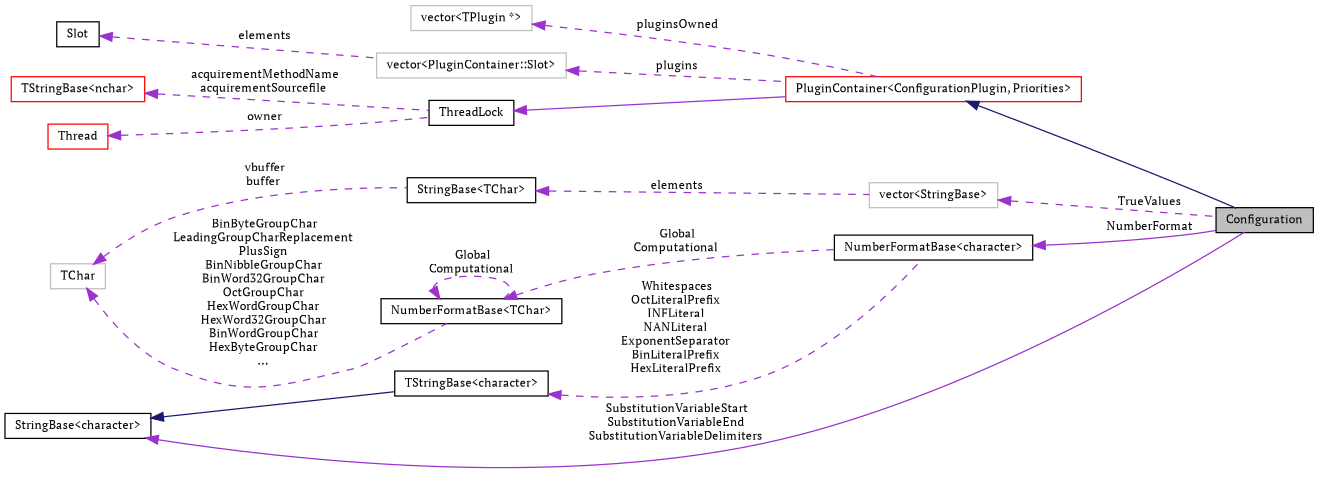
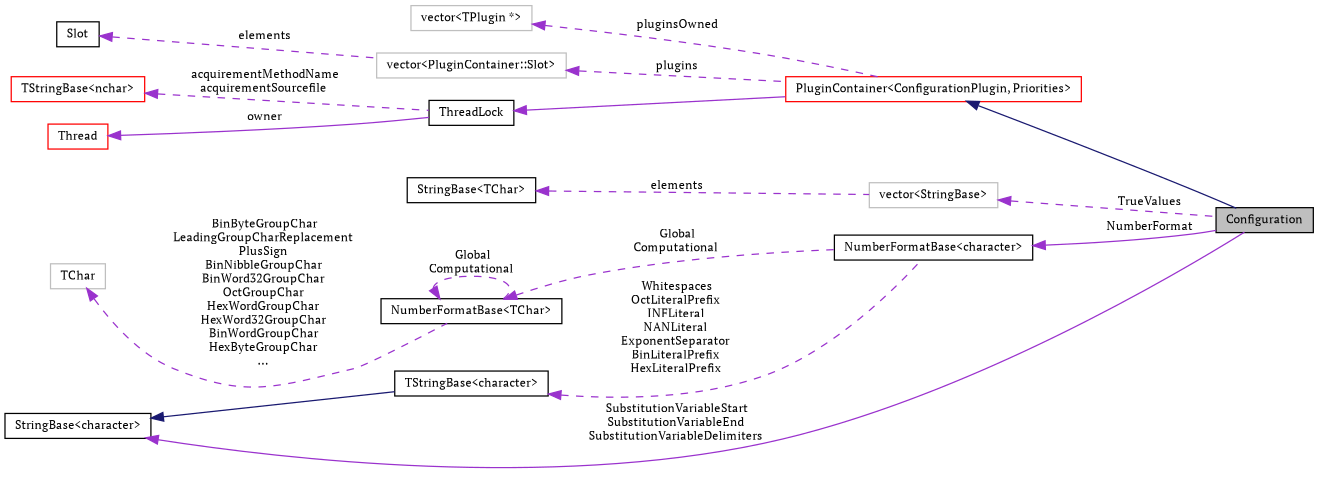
(275, 129) -> (275, 129)
(249, 199) -> none
